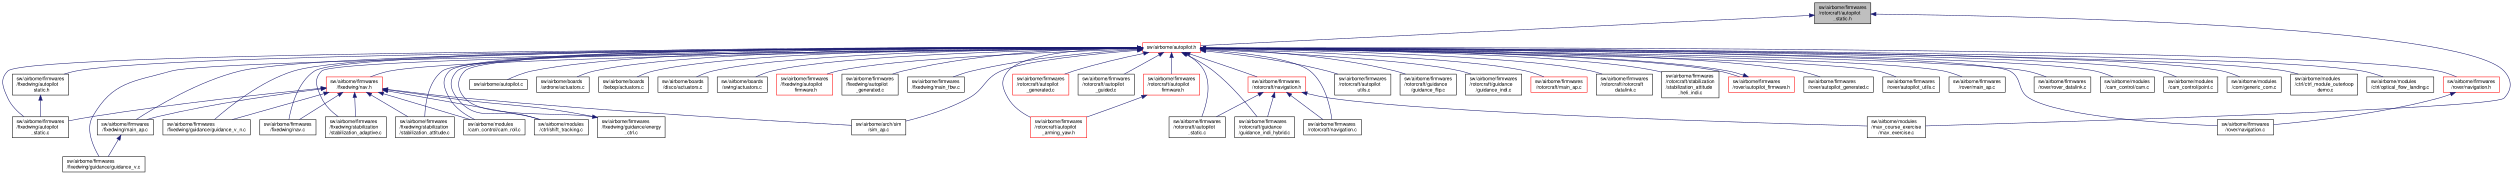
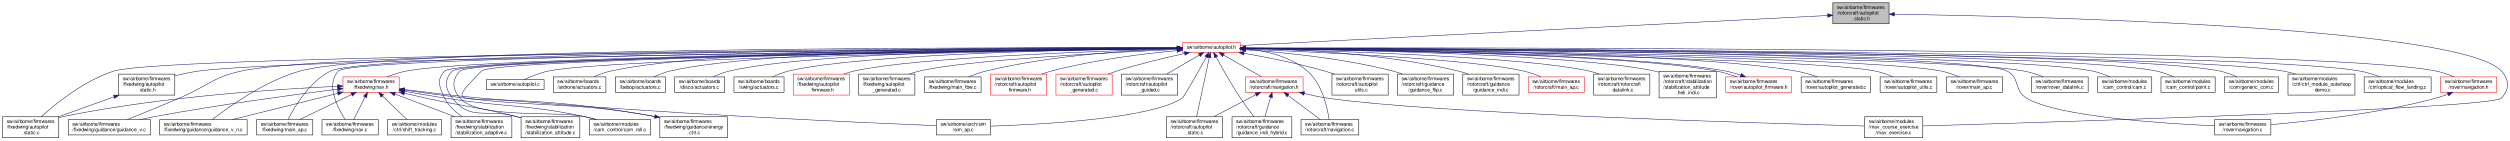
(737, 50) -> none
(1059, 127) -> none
(113, 148) -> (243, 102)
